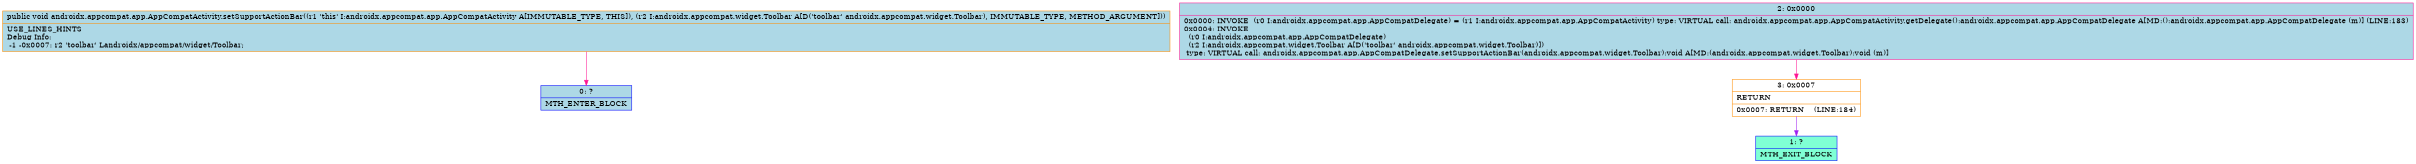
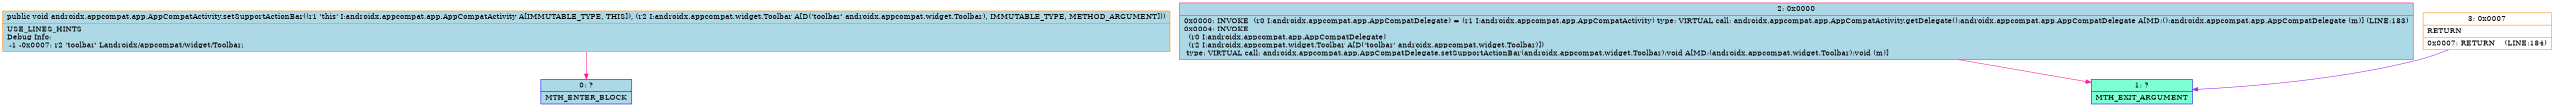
(1796, 67) -> (2022, 71)
(1796, 154) -> (2142, 98)
